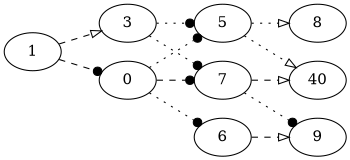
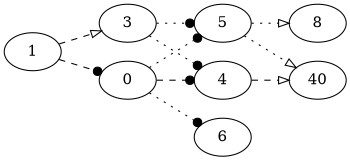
(223, 80) -> (223, 80)
(318, 137) -> none
